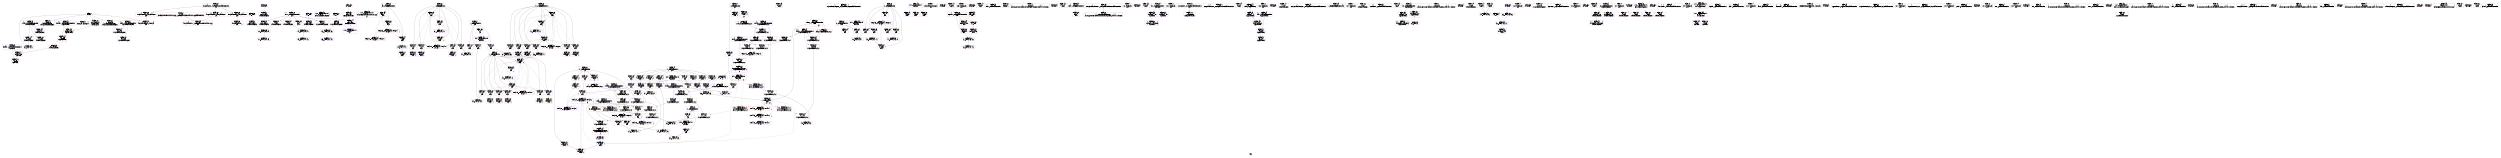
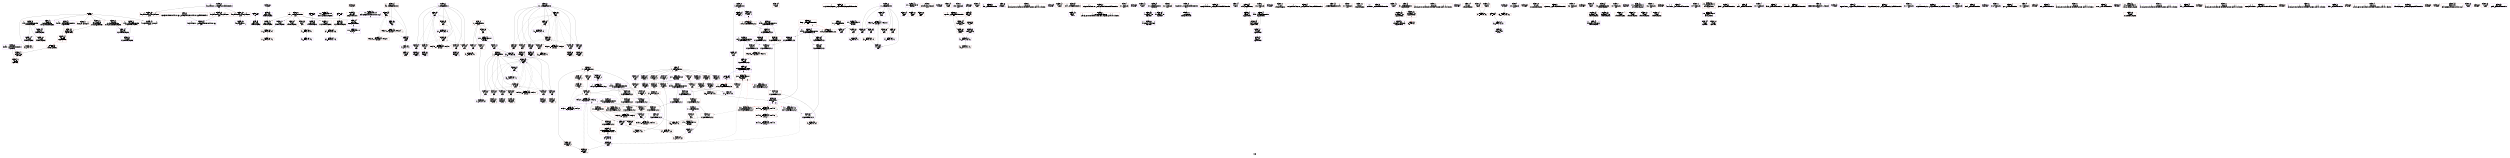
none -> (1651, 6)
(95, 25) -> (97, 25)
